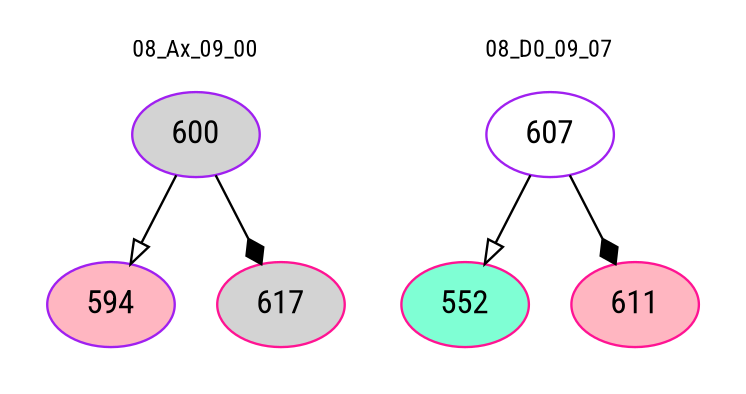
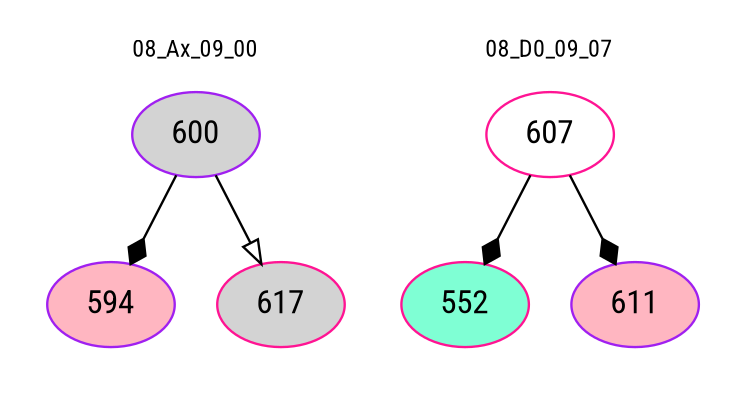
(550, 135) -> (550, 135)
(232, 207) -> (233, 209)
(159, 209) -> (160, 207)
(513, 209) -> (514, 207)
(635, 305) -> (635, 305)
